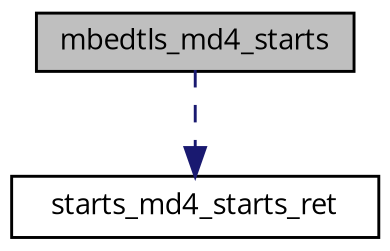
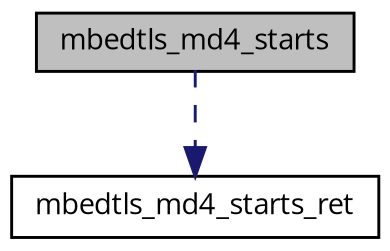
(195, 207) -> (195, 207)
